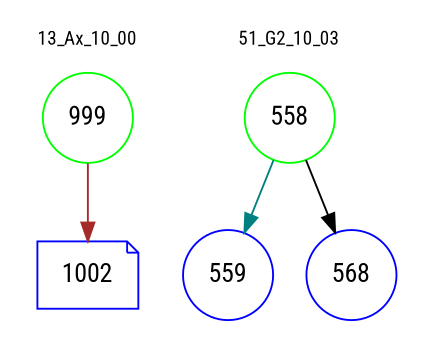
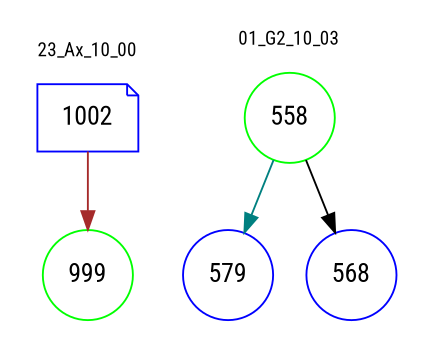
(88, 40) -> (88, 52)
(290, 40) -> (290, 40)
(88, 193) -> (88, 181)
(228, 275) -> (228, 275)
